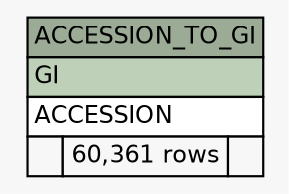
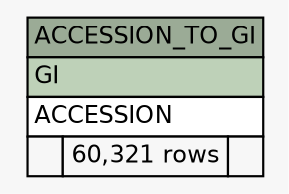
(146, 155) -> (146, 155)
